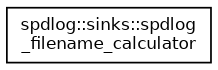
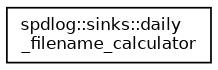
(109, 35) -> (109, 35)
